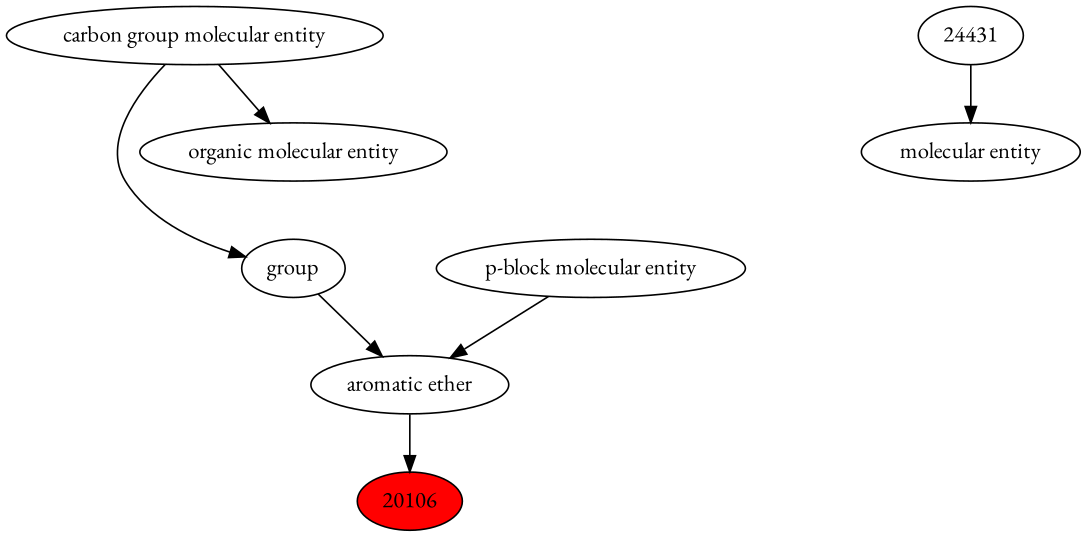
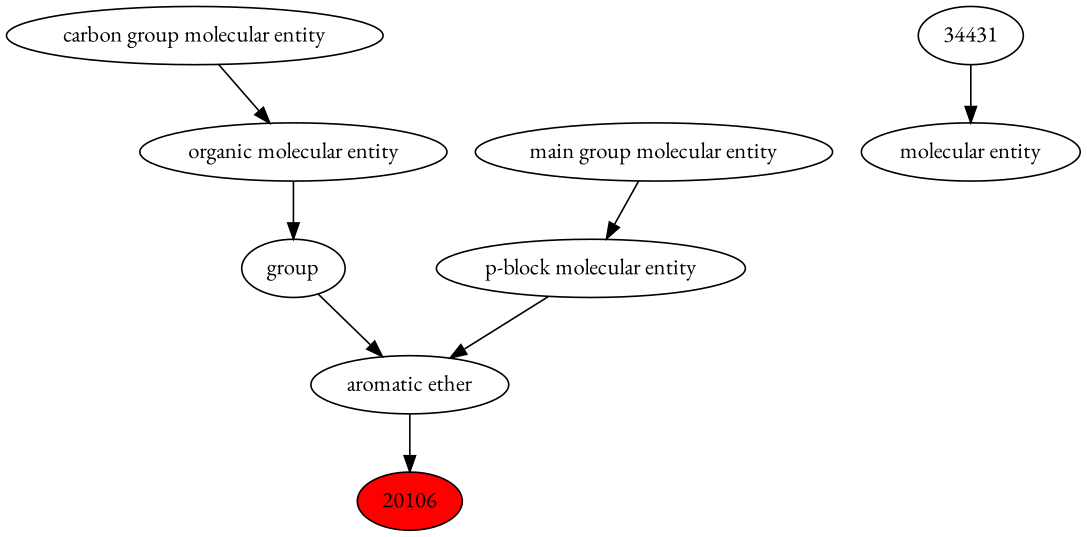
(971, 36) -> (971, 36)
none -> (654, 152)
(125, 180) -> (293, 202)
